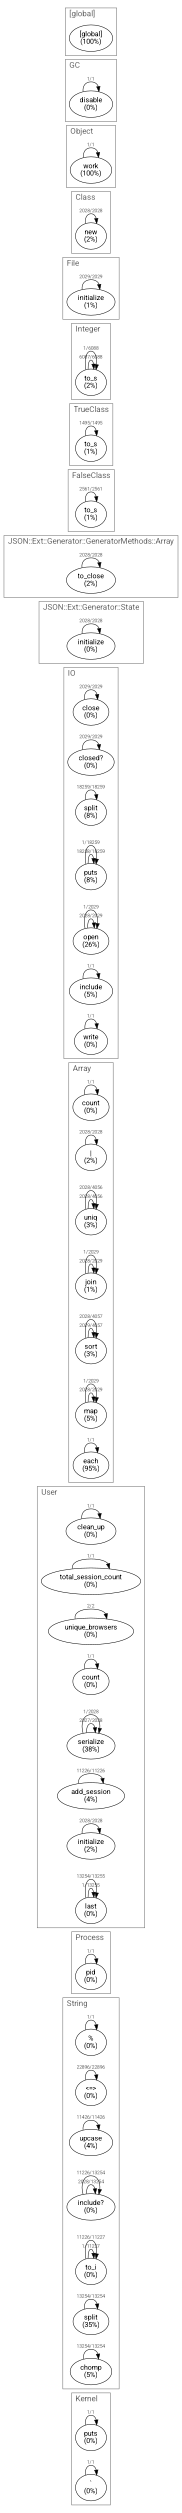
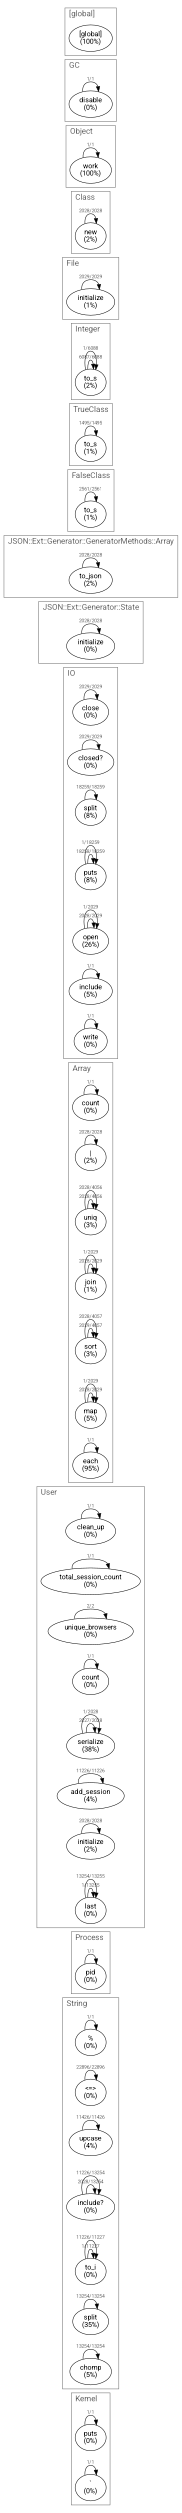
(91, 580) -> (91, 580)
